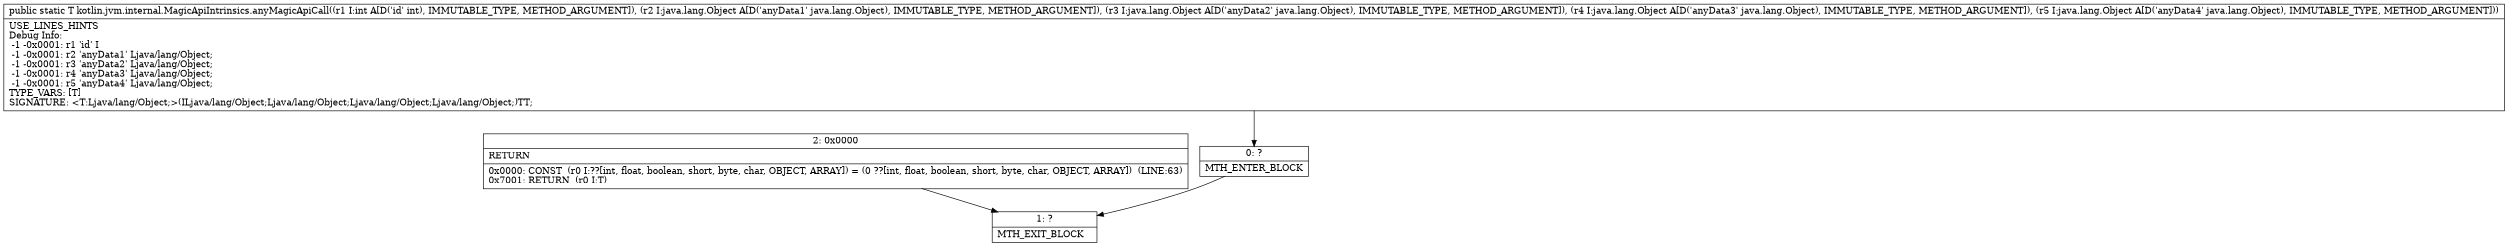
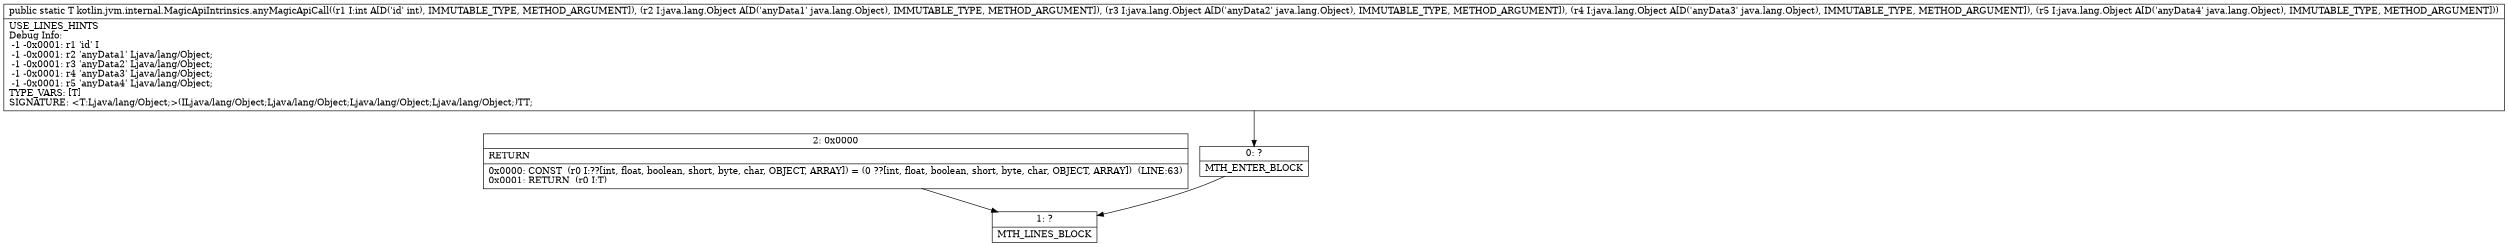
(549, 181) -> (549, 181)
(1041, 234) -> (1045, 234)
